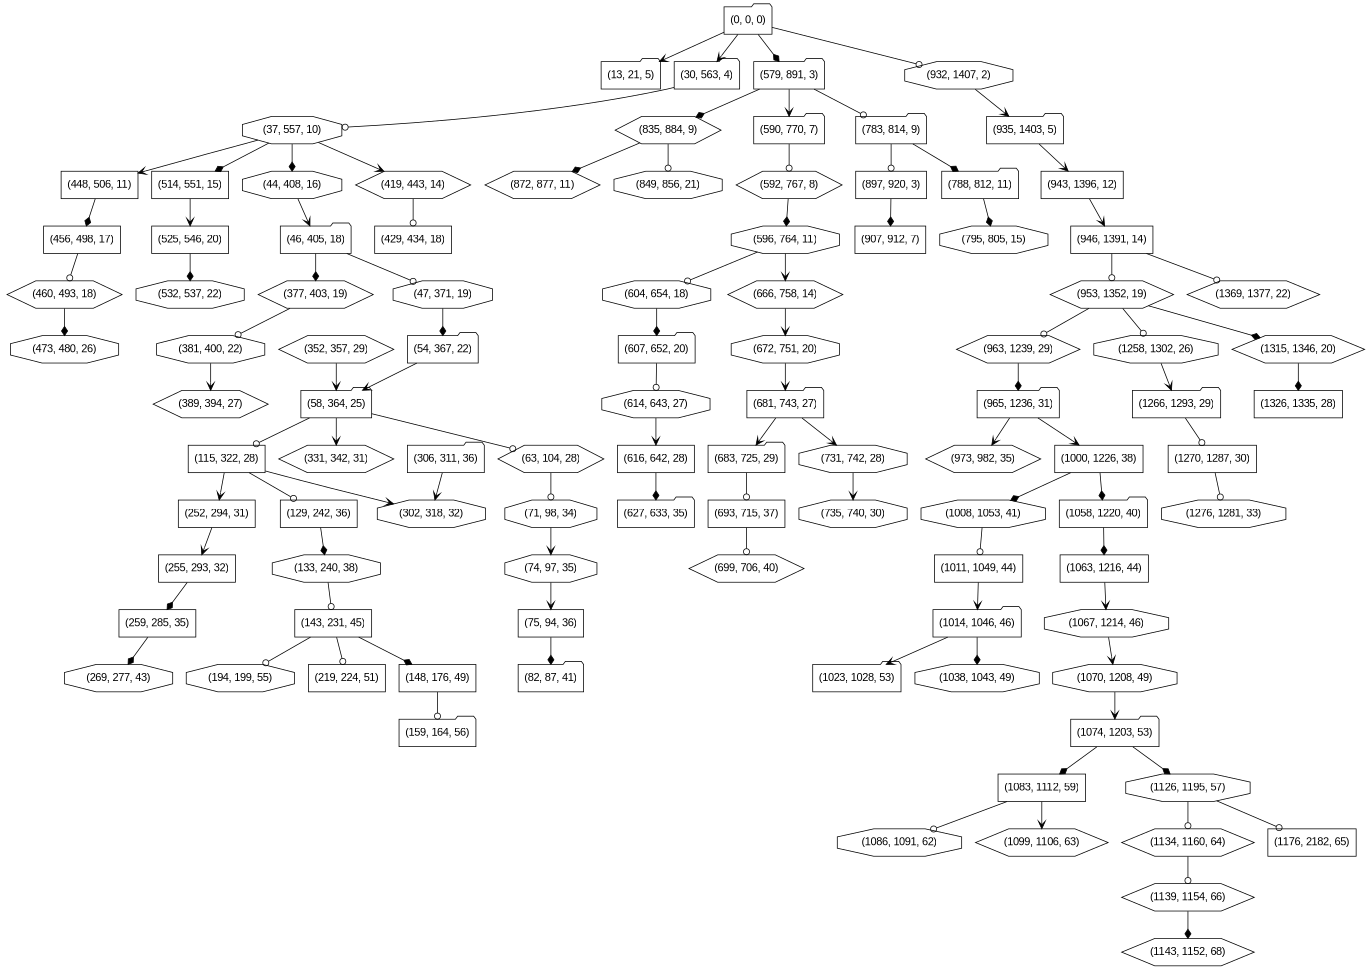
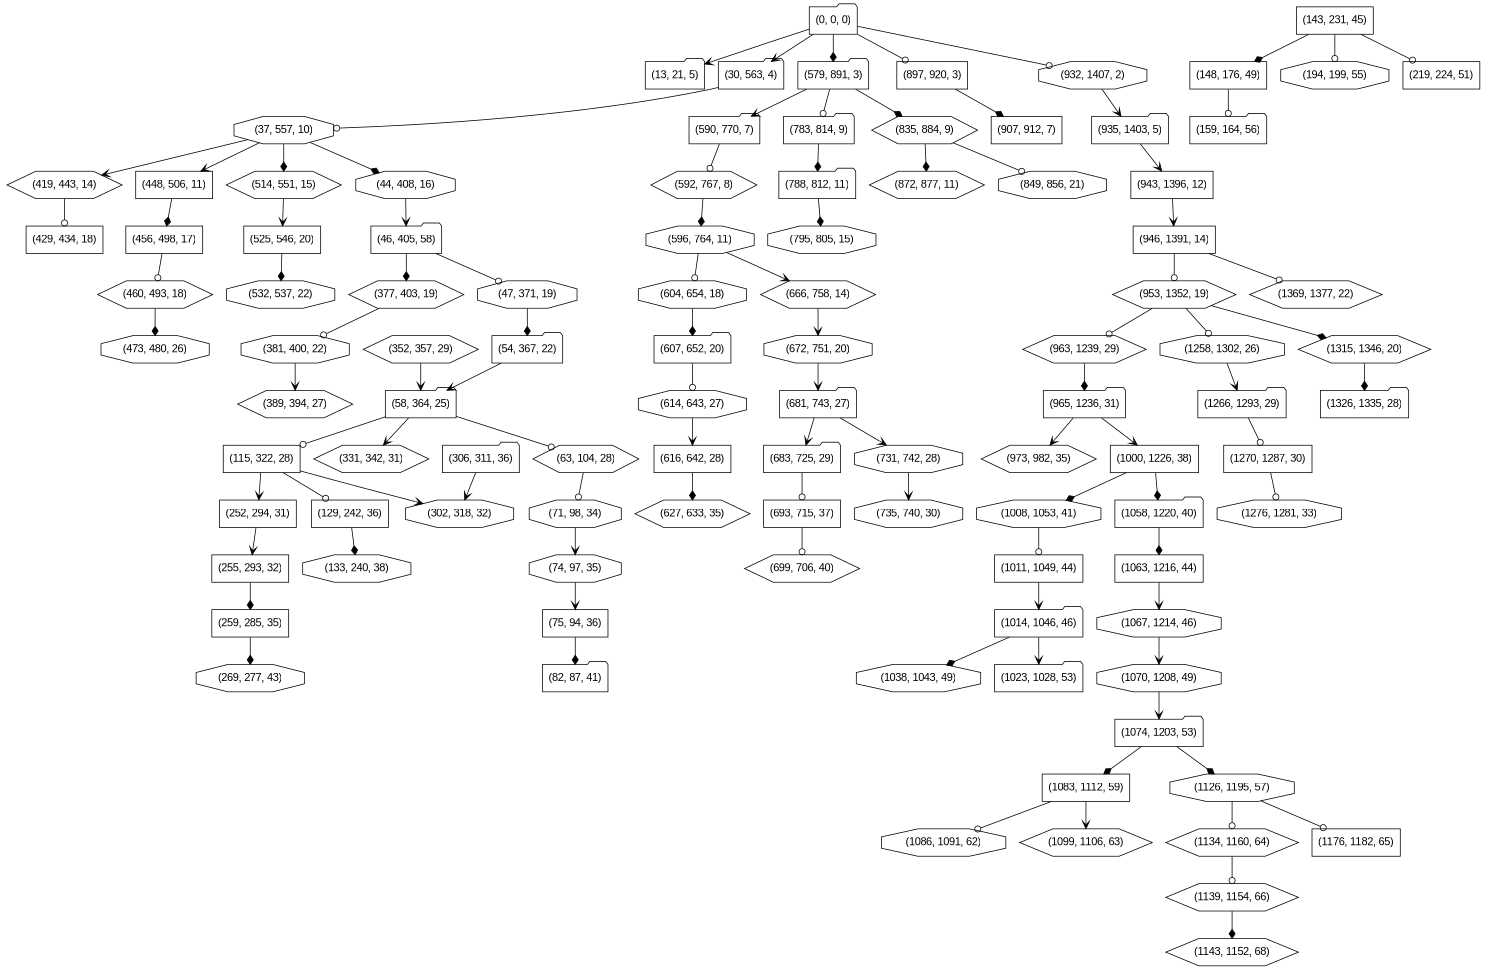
(891, 155) -> (880, 46)
(190, 185) -> (284, 185)
(316, 240) -> (406, 240)
(1298, 404) -> (1365, 404)
(656, 514) -> (692, 514)
(329, 593) -> none
(1312, 843) -> (1356, 843)
